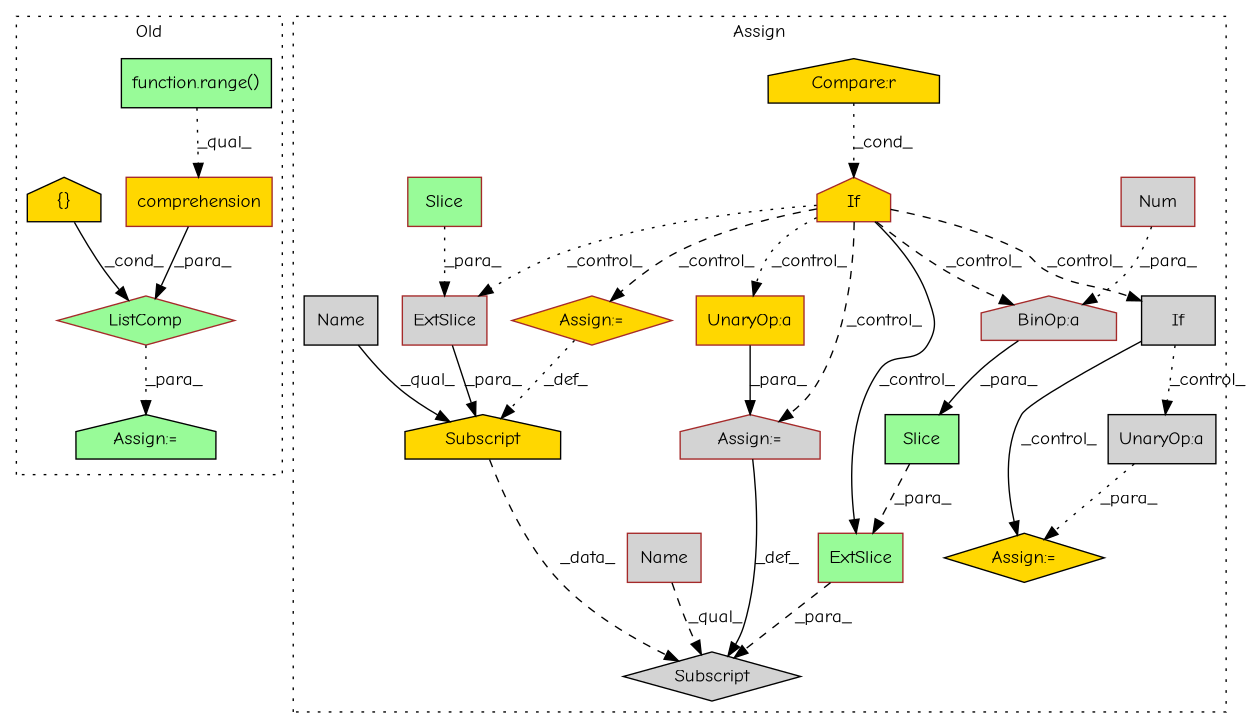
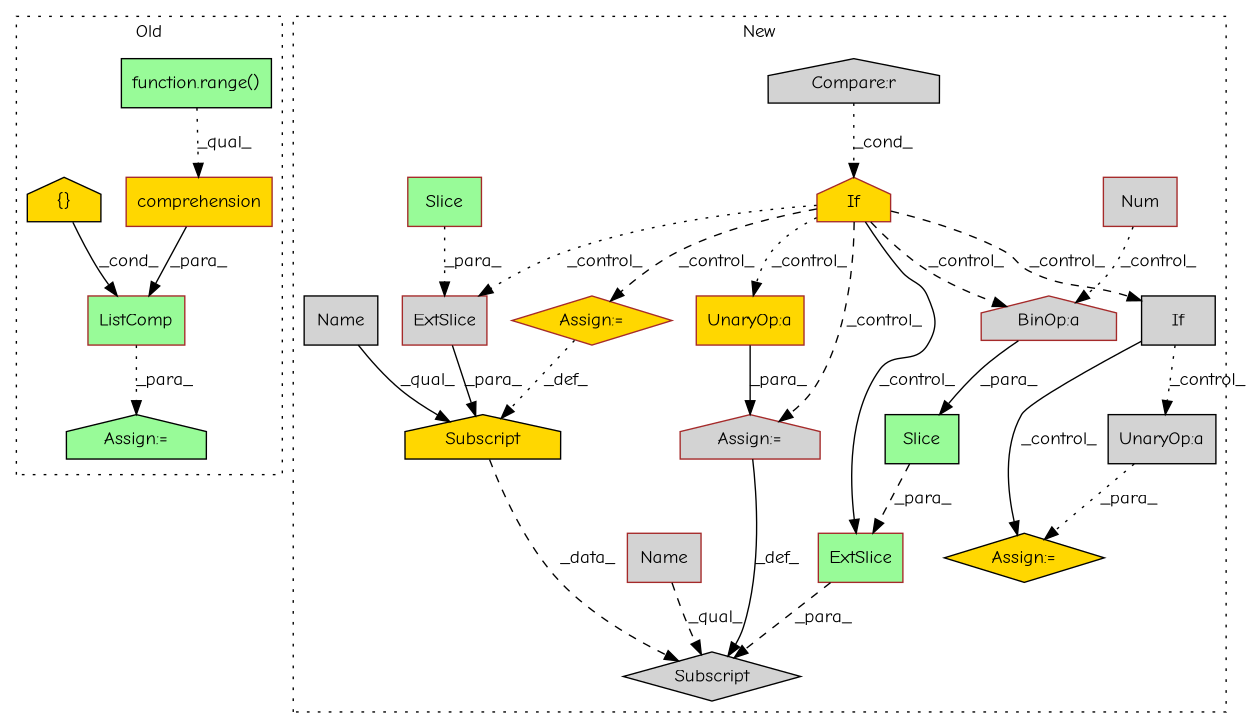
(760, 32) -> (760, 32)
(854, 83) -> (854, 83)
(1169, 261) -> (1159, 261)
(146, 321) -> (136, 321)
